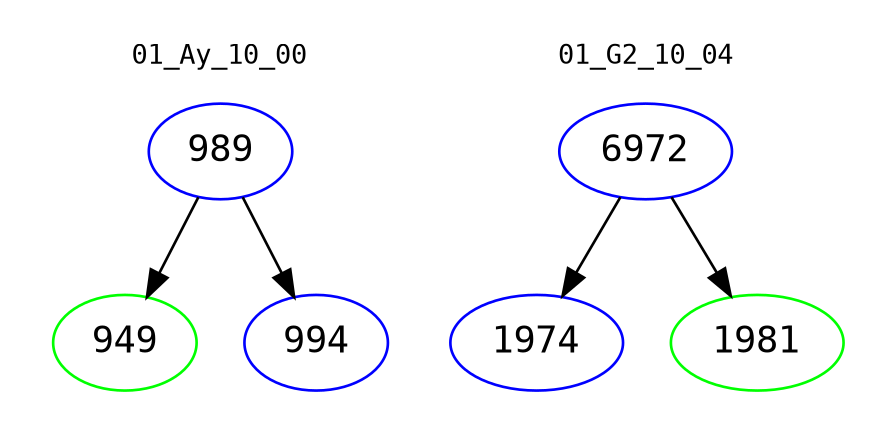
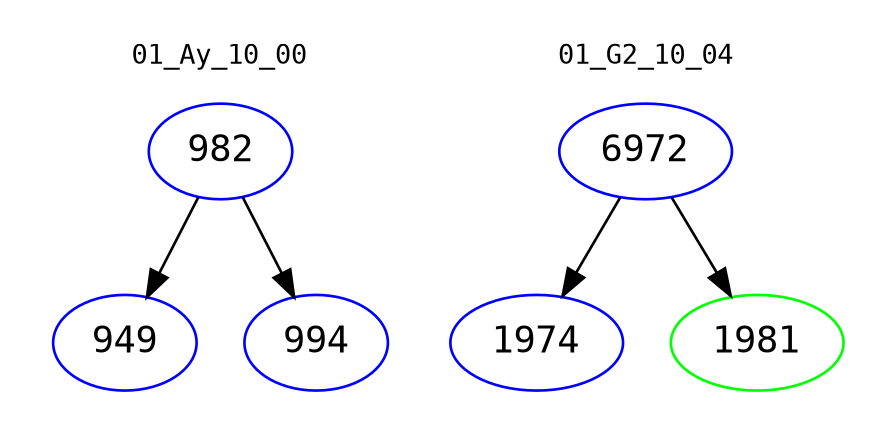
(221, 151) -> (221, 151)
(125, 343) -> (125, 343)
